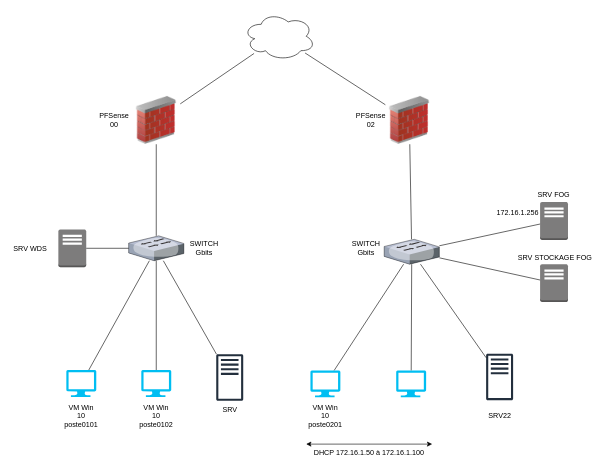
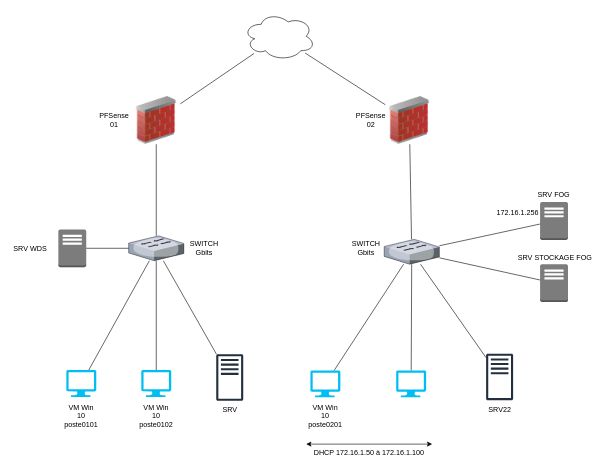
(114, 120) -> (114, 120)
(500, 416) -> (500, 410)
